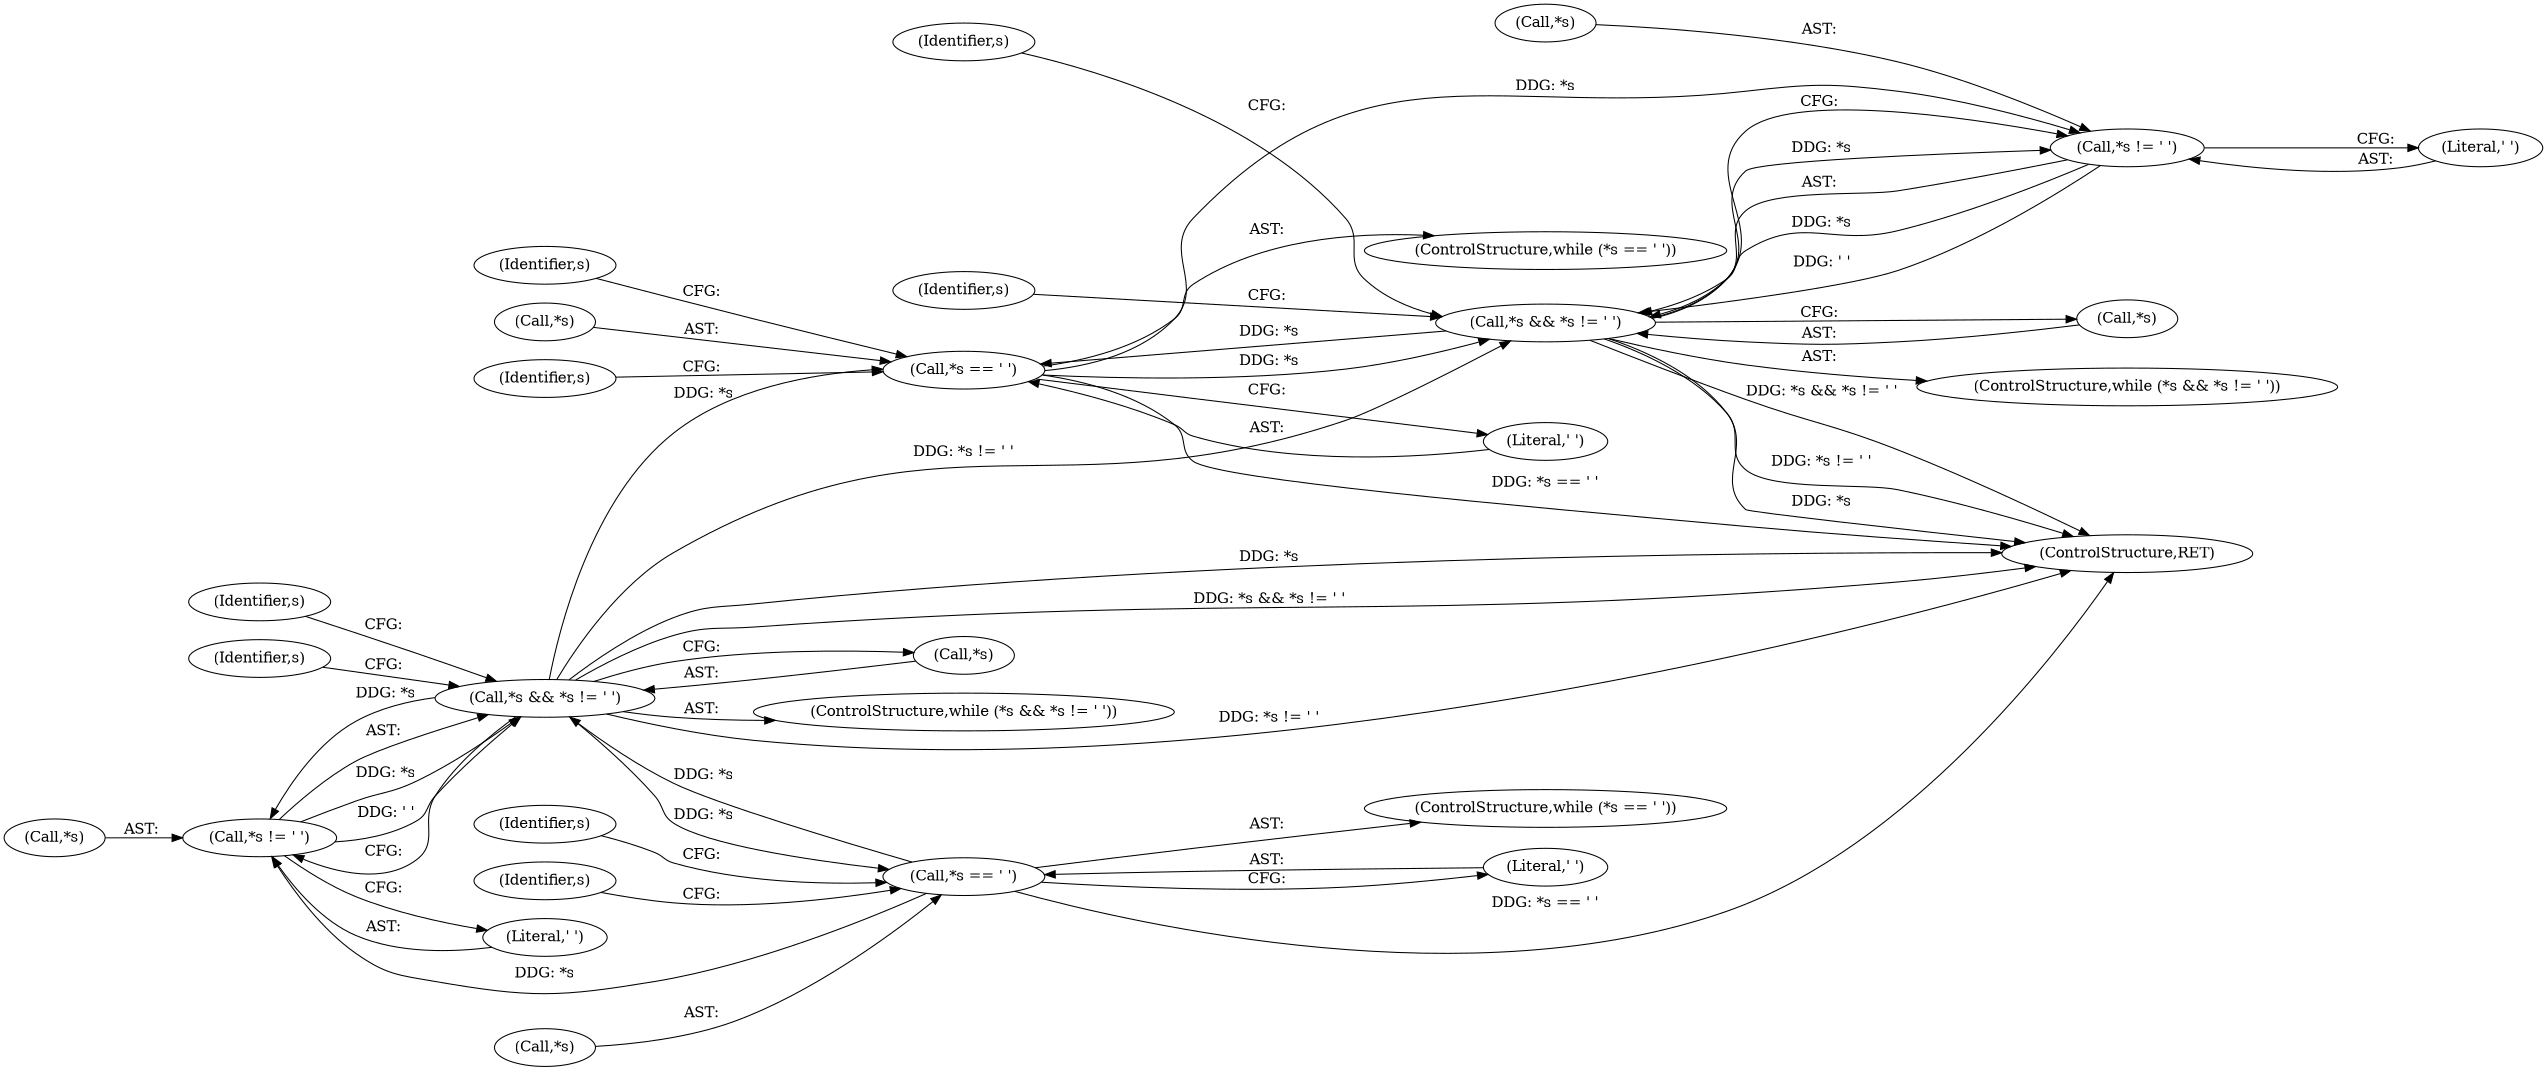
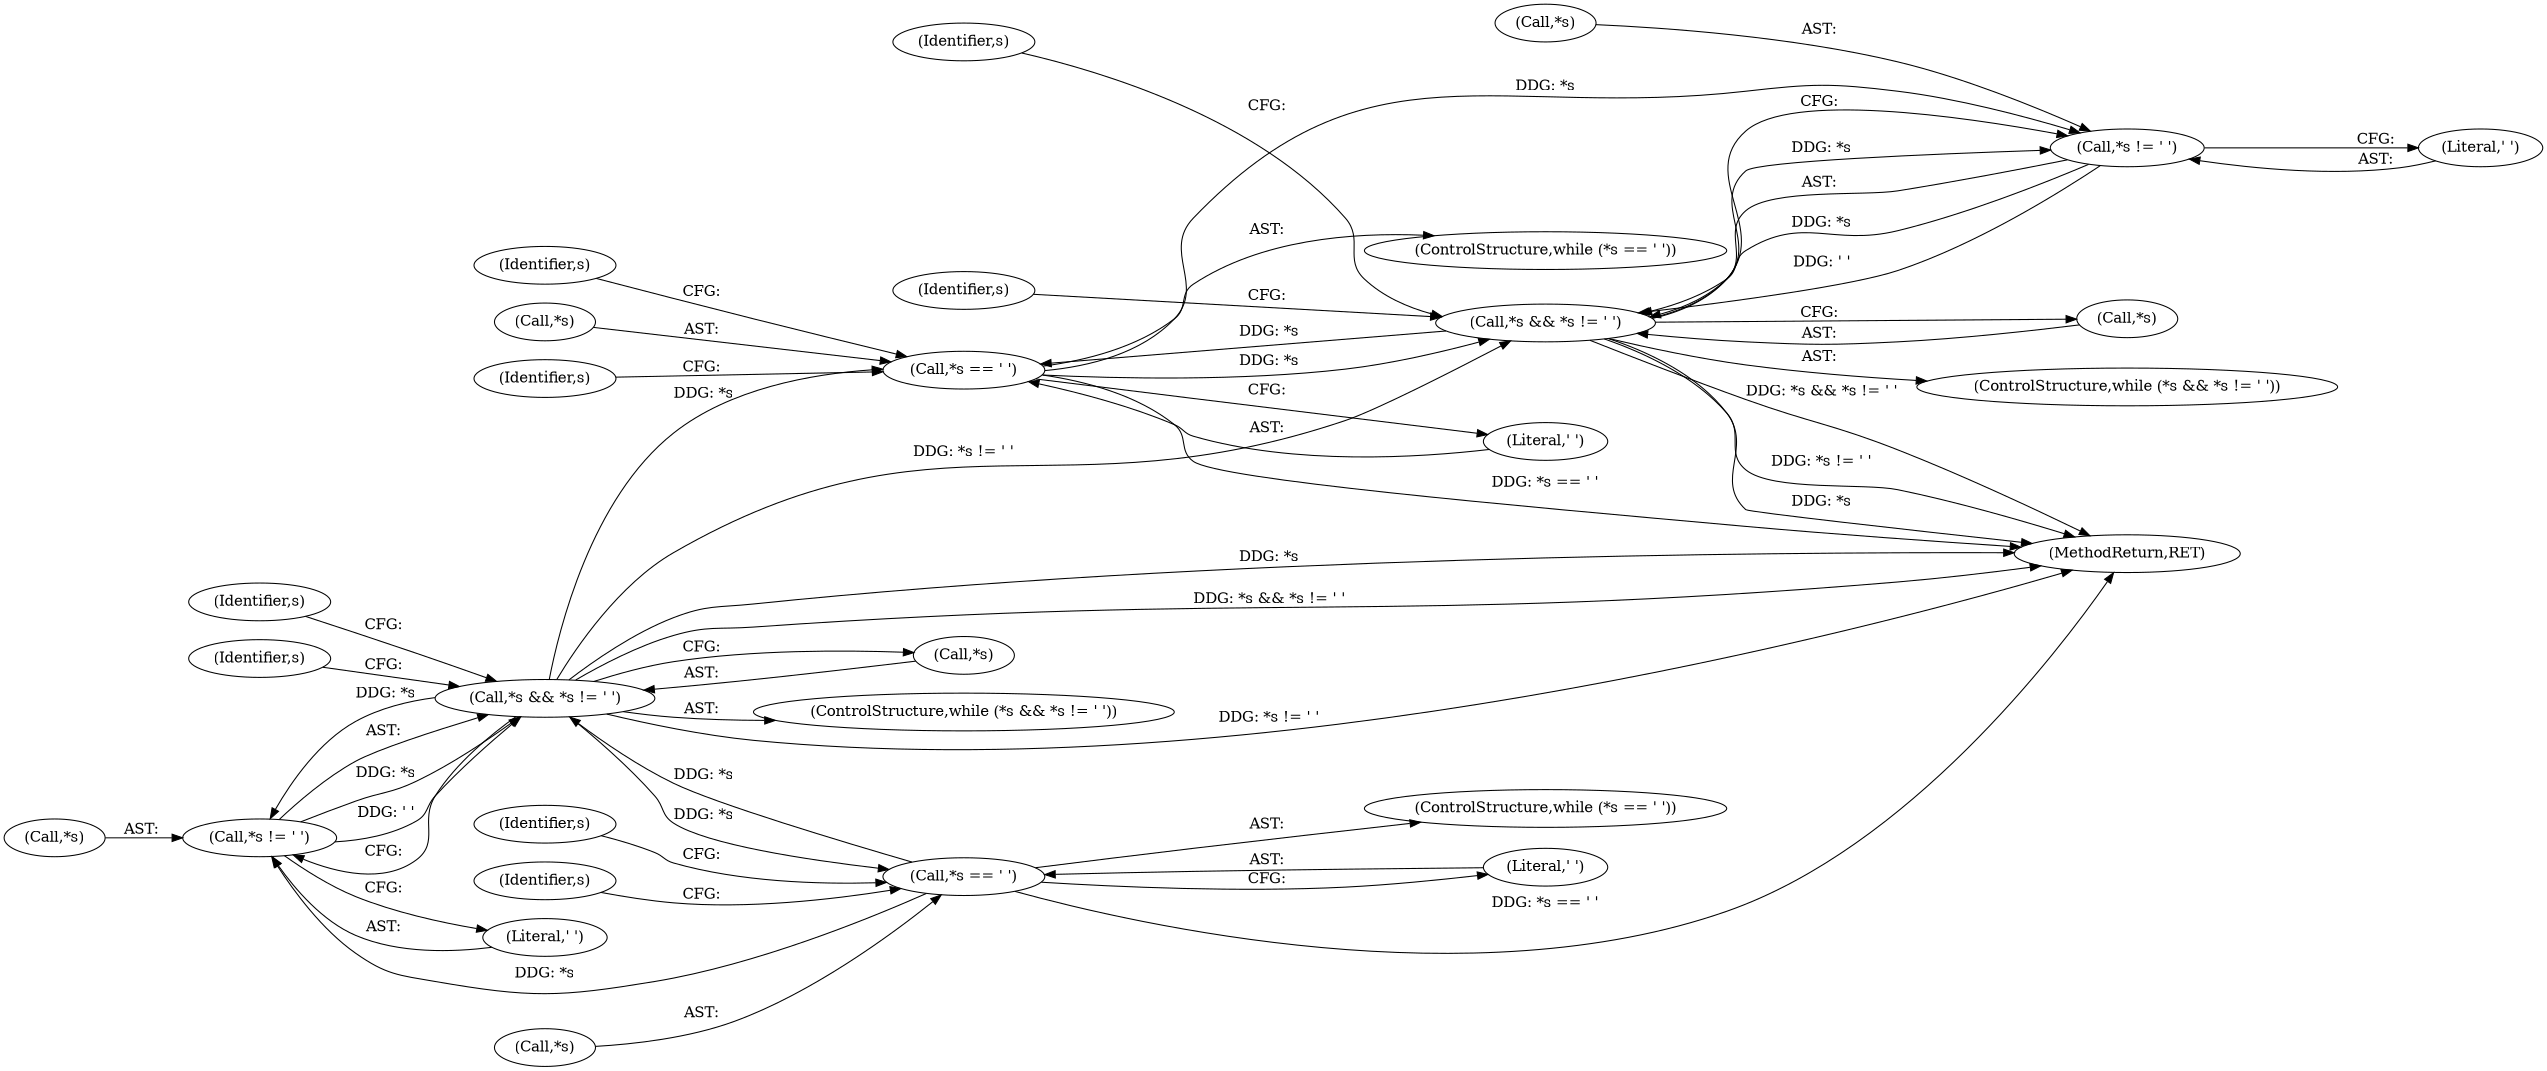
(2127, 554) -> (2127, 554)
